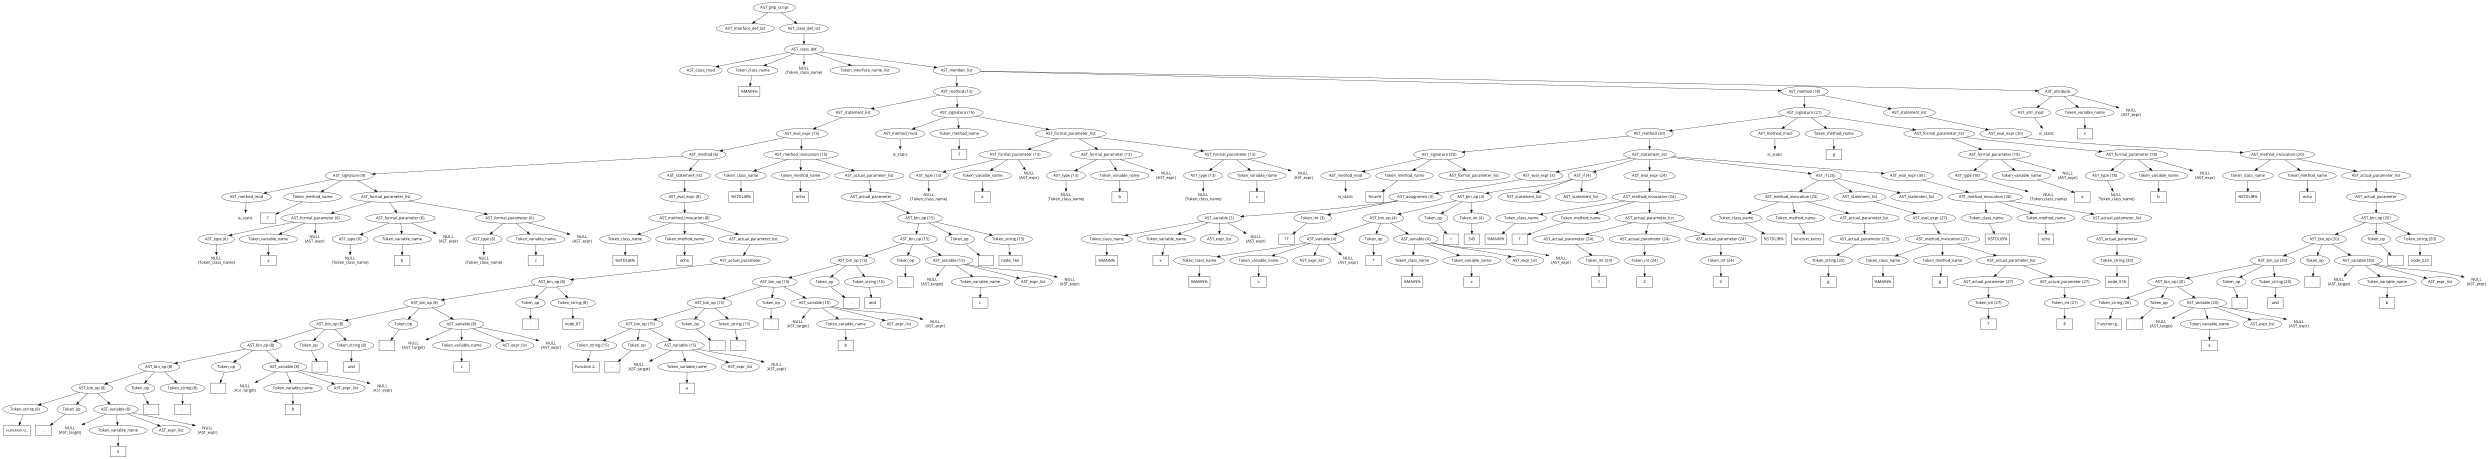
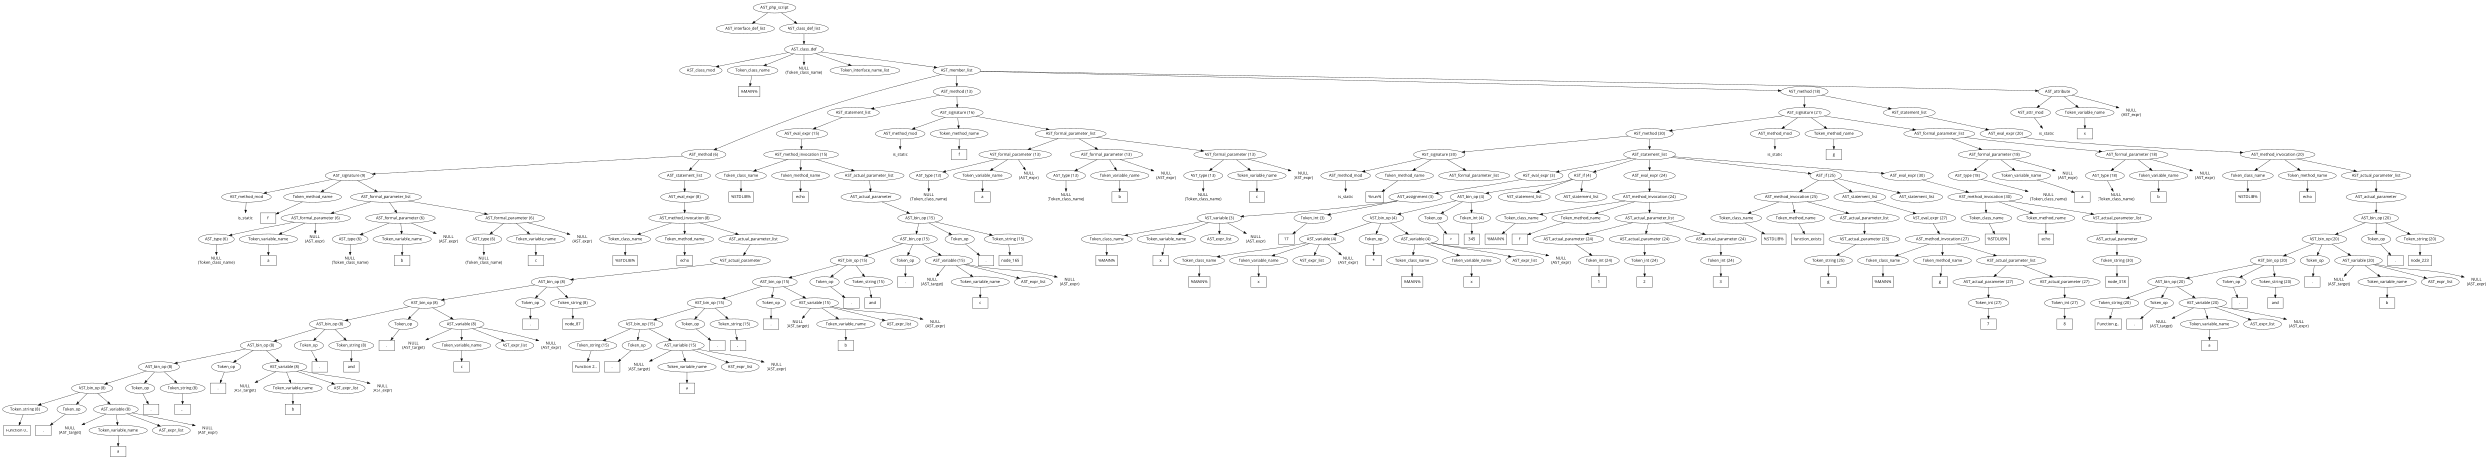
(754, 144) -> (827, 106)
